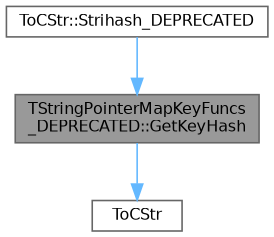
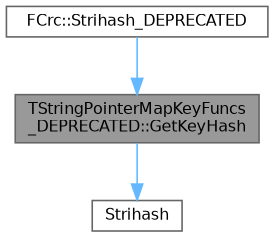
(137, 22) -> (137, 22)
(137, 216) -> (137, 216)
